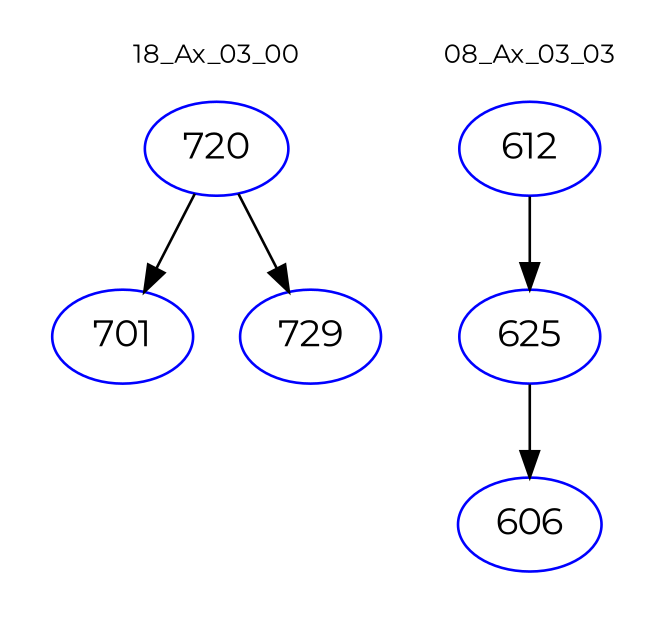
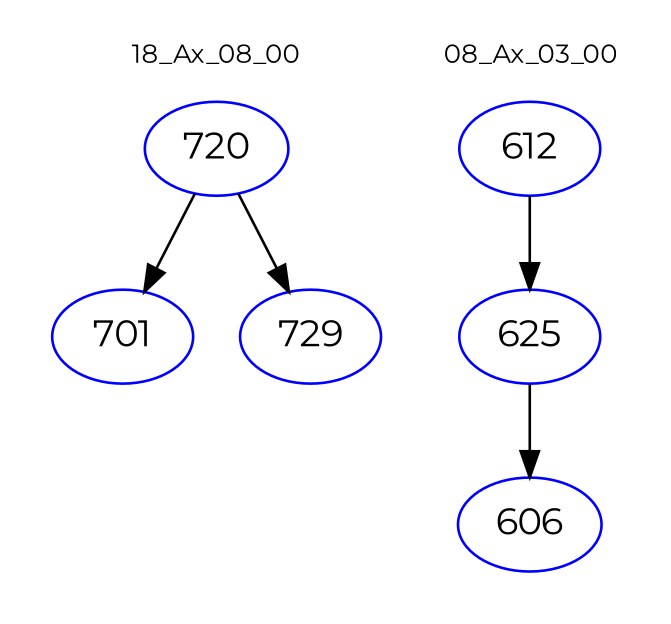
(217, 56) -> (217, 56)
(531, 56) -> (531, 56)
